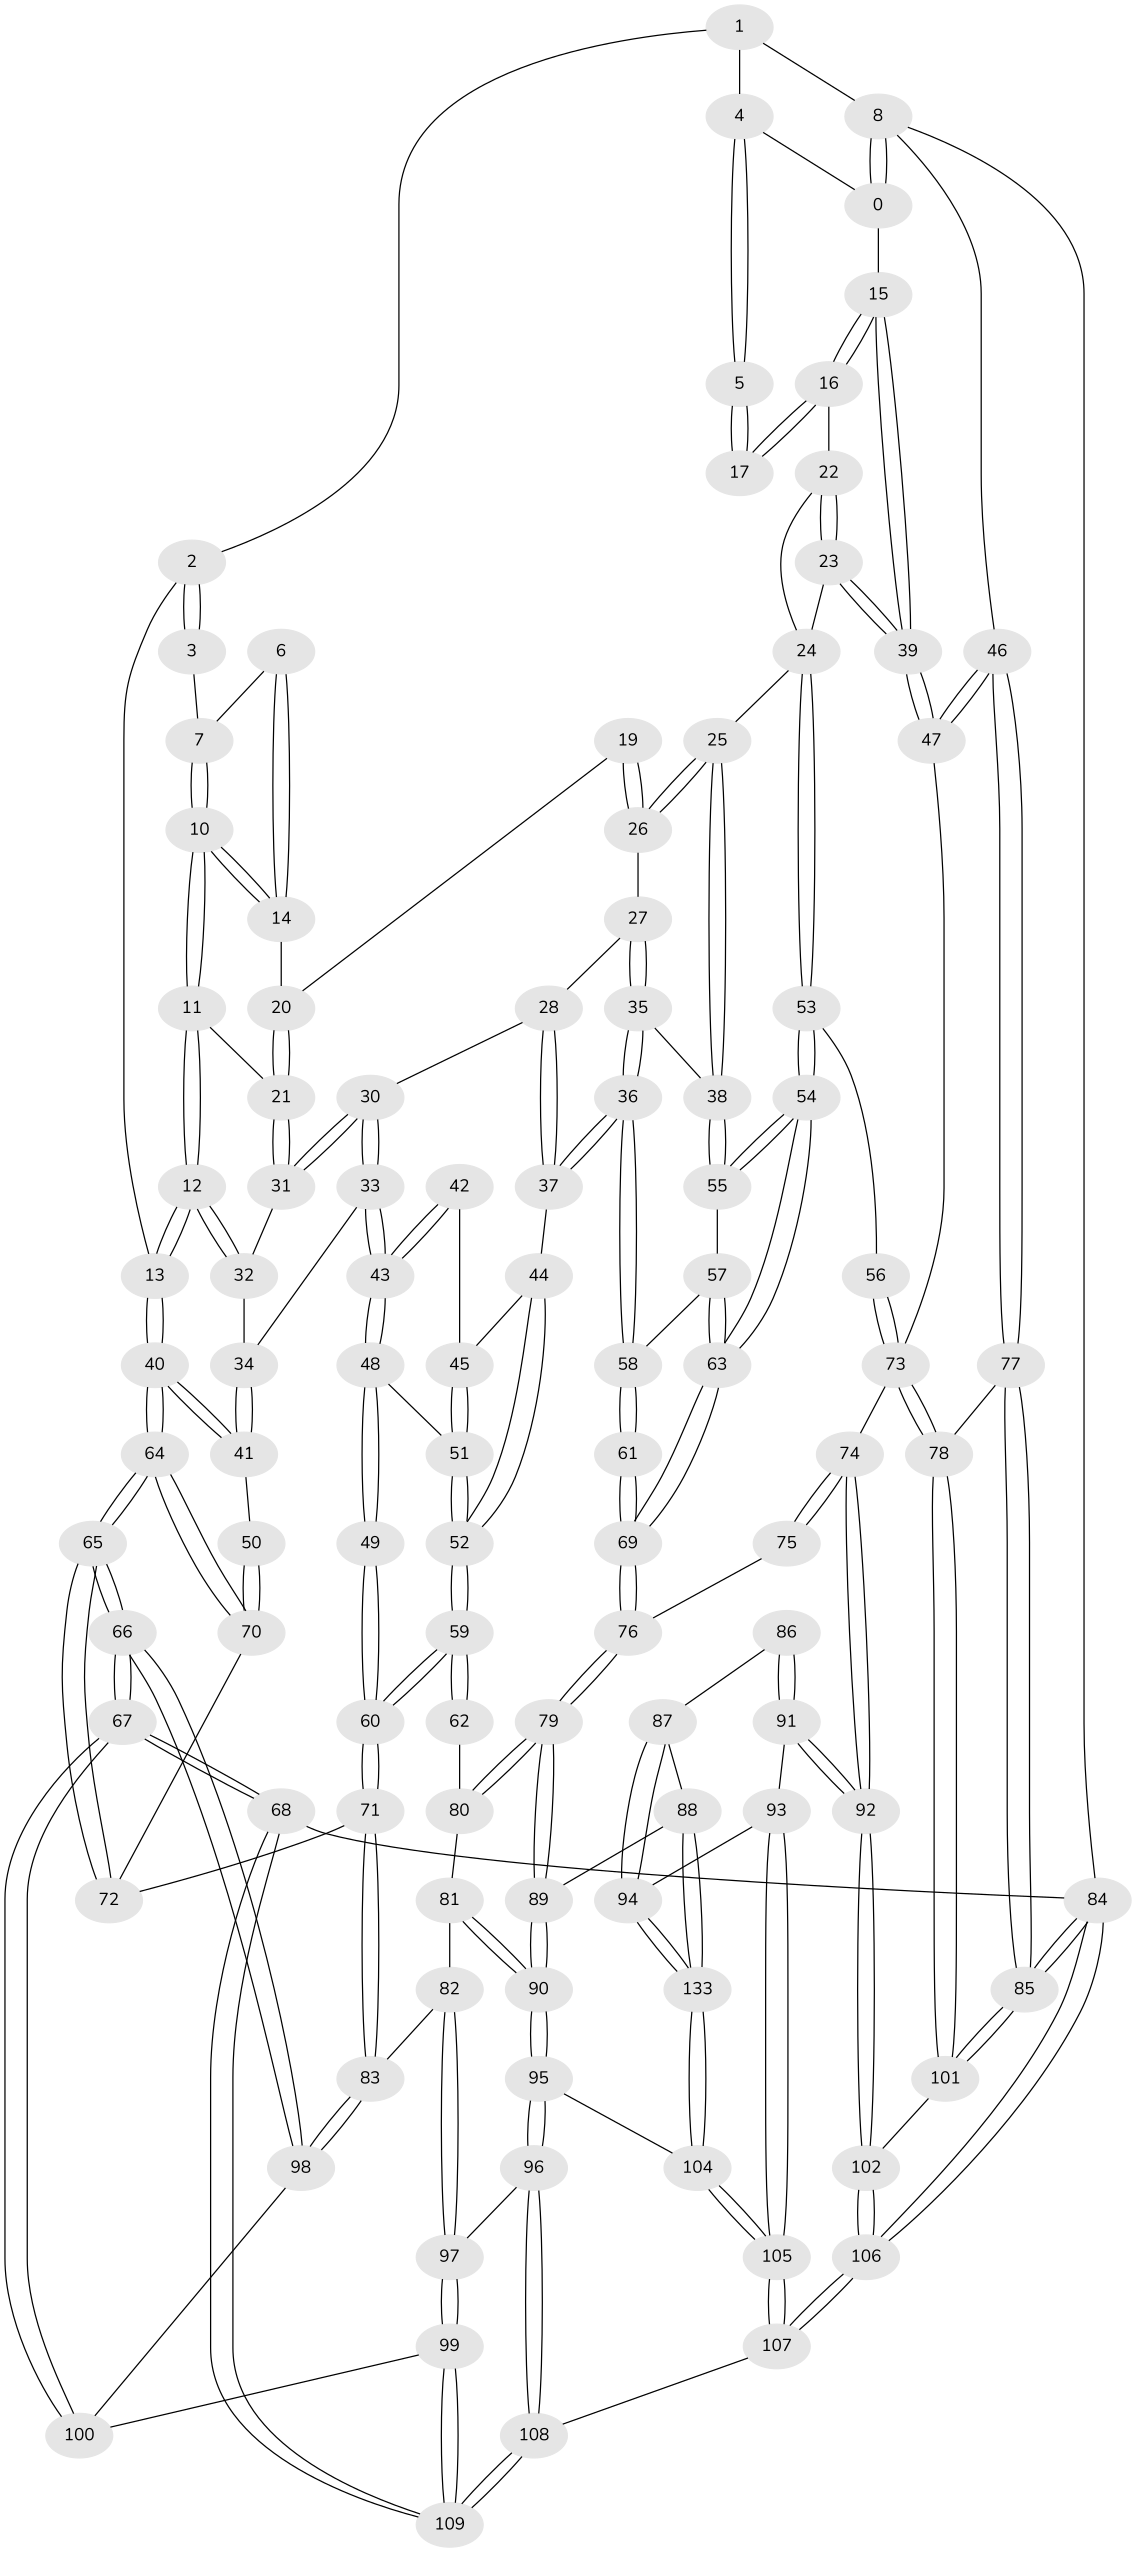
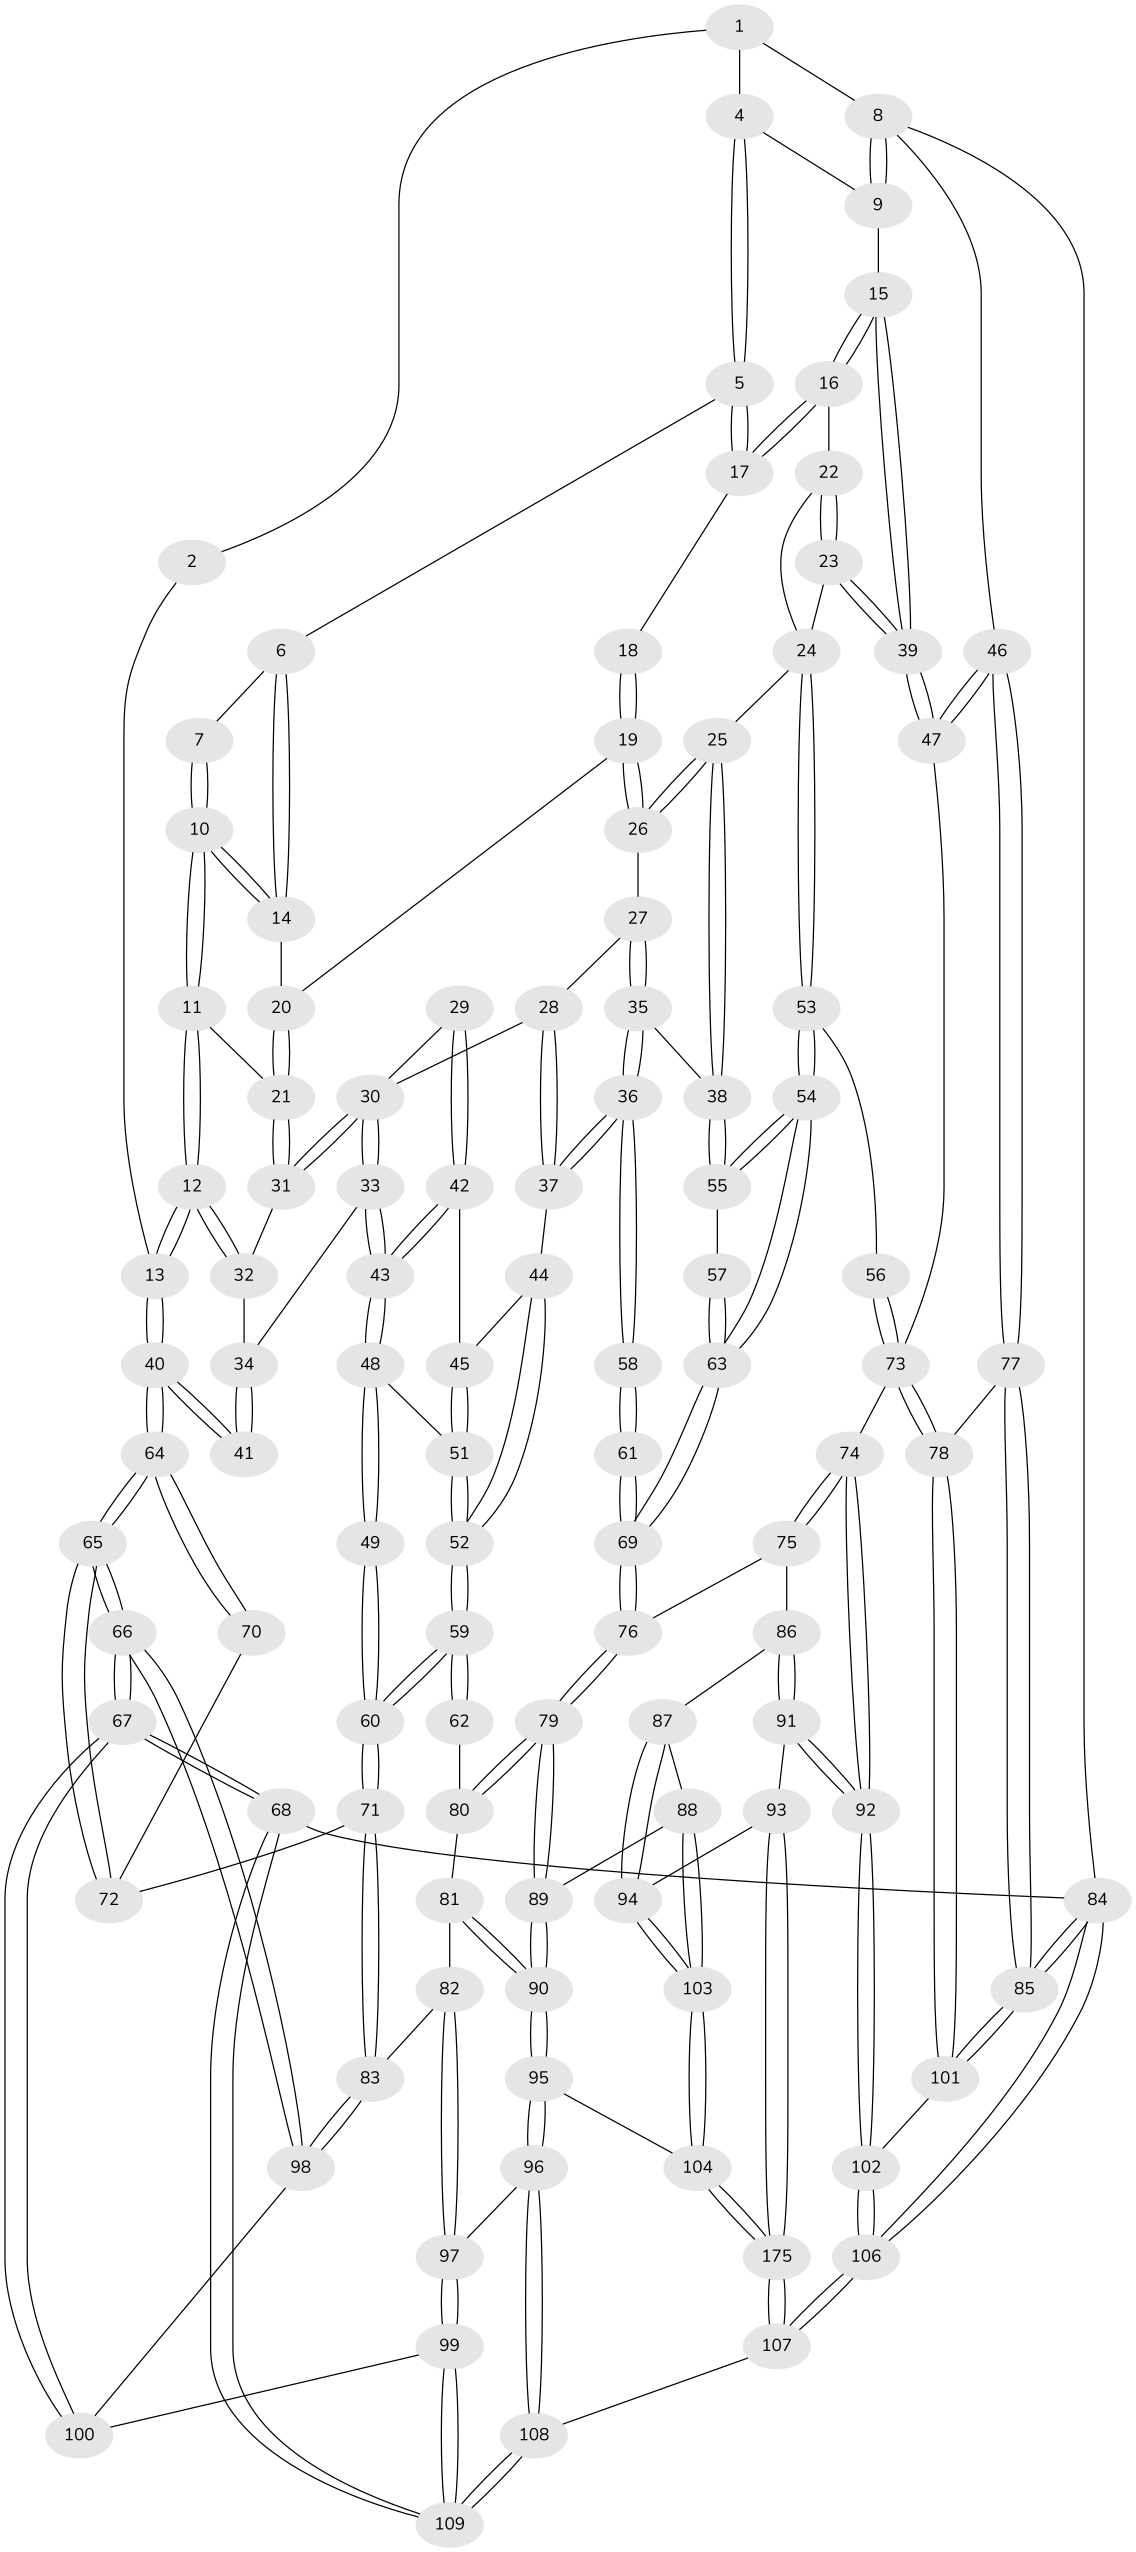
(878, 206) -> (878, 206)
none -> (511, 518)
(192, 652) -> none
none -> (628, 652)
none -> (460, 1008)
(673, 1321) -> none
(251, 1544) -> none
none -> (787, 1588)
(697, 1990) -> (697, 1990)
(777, 2257) -> (777, 2257)
